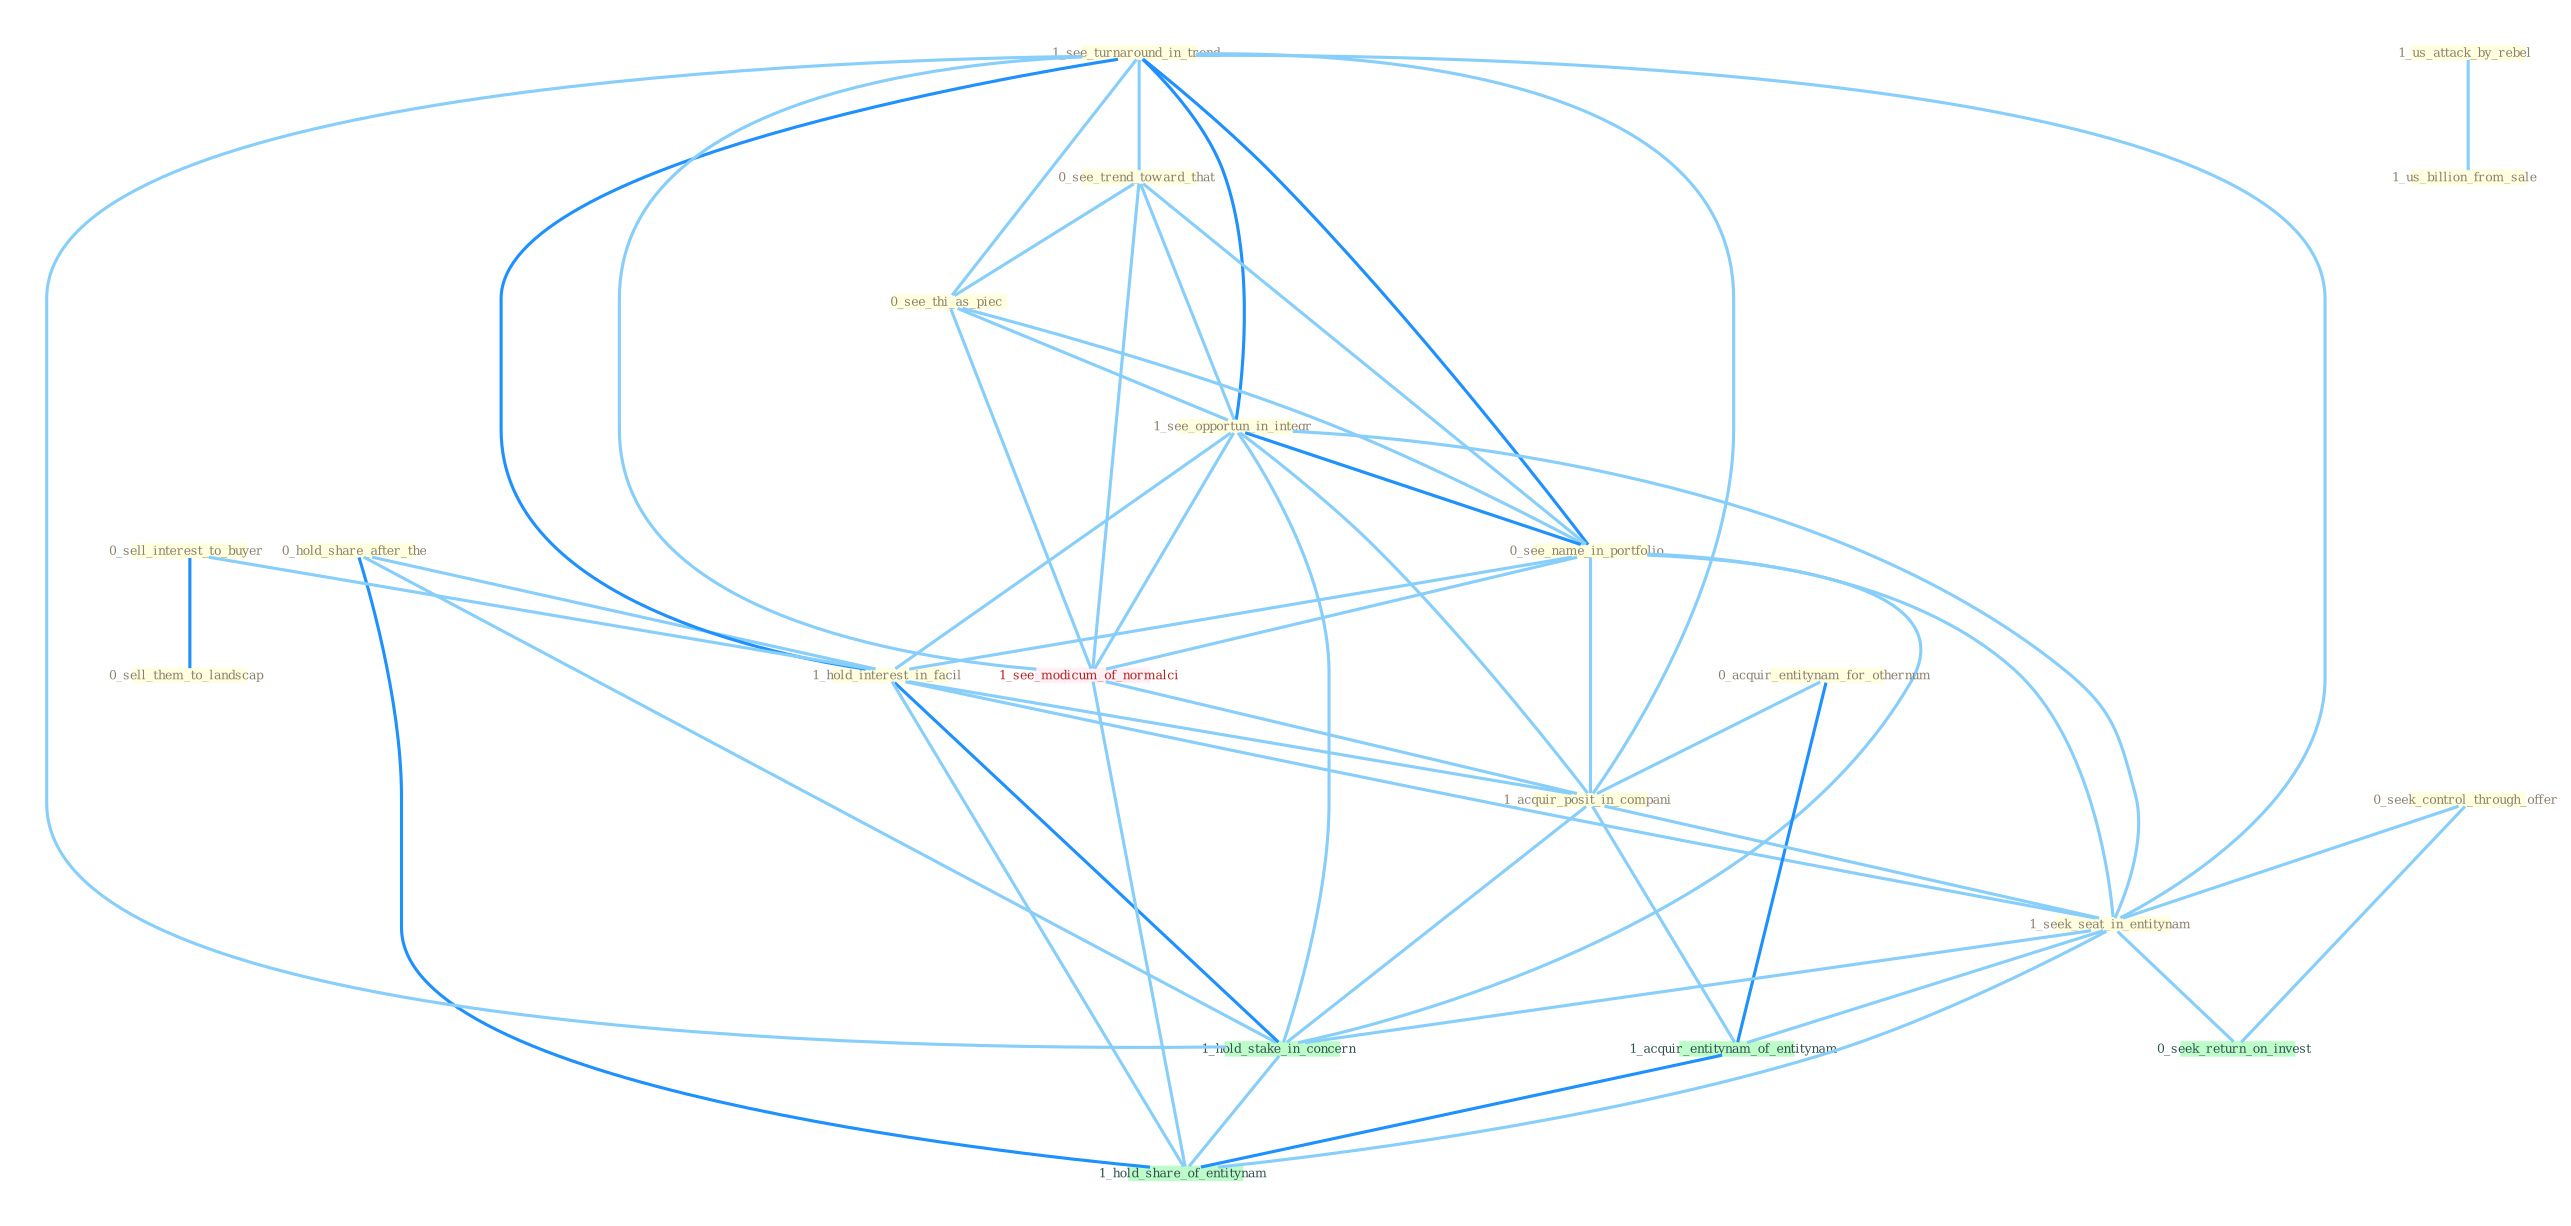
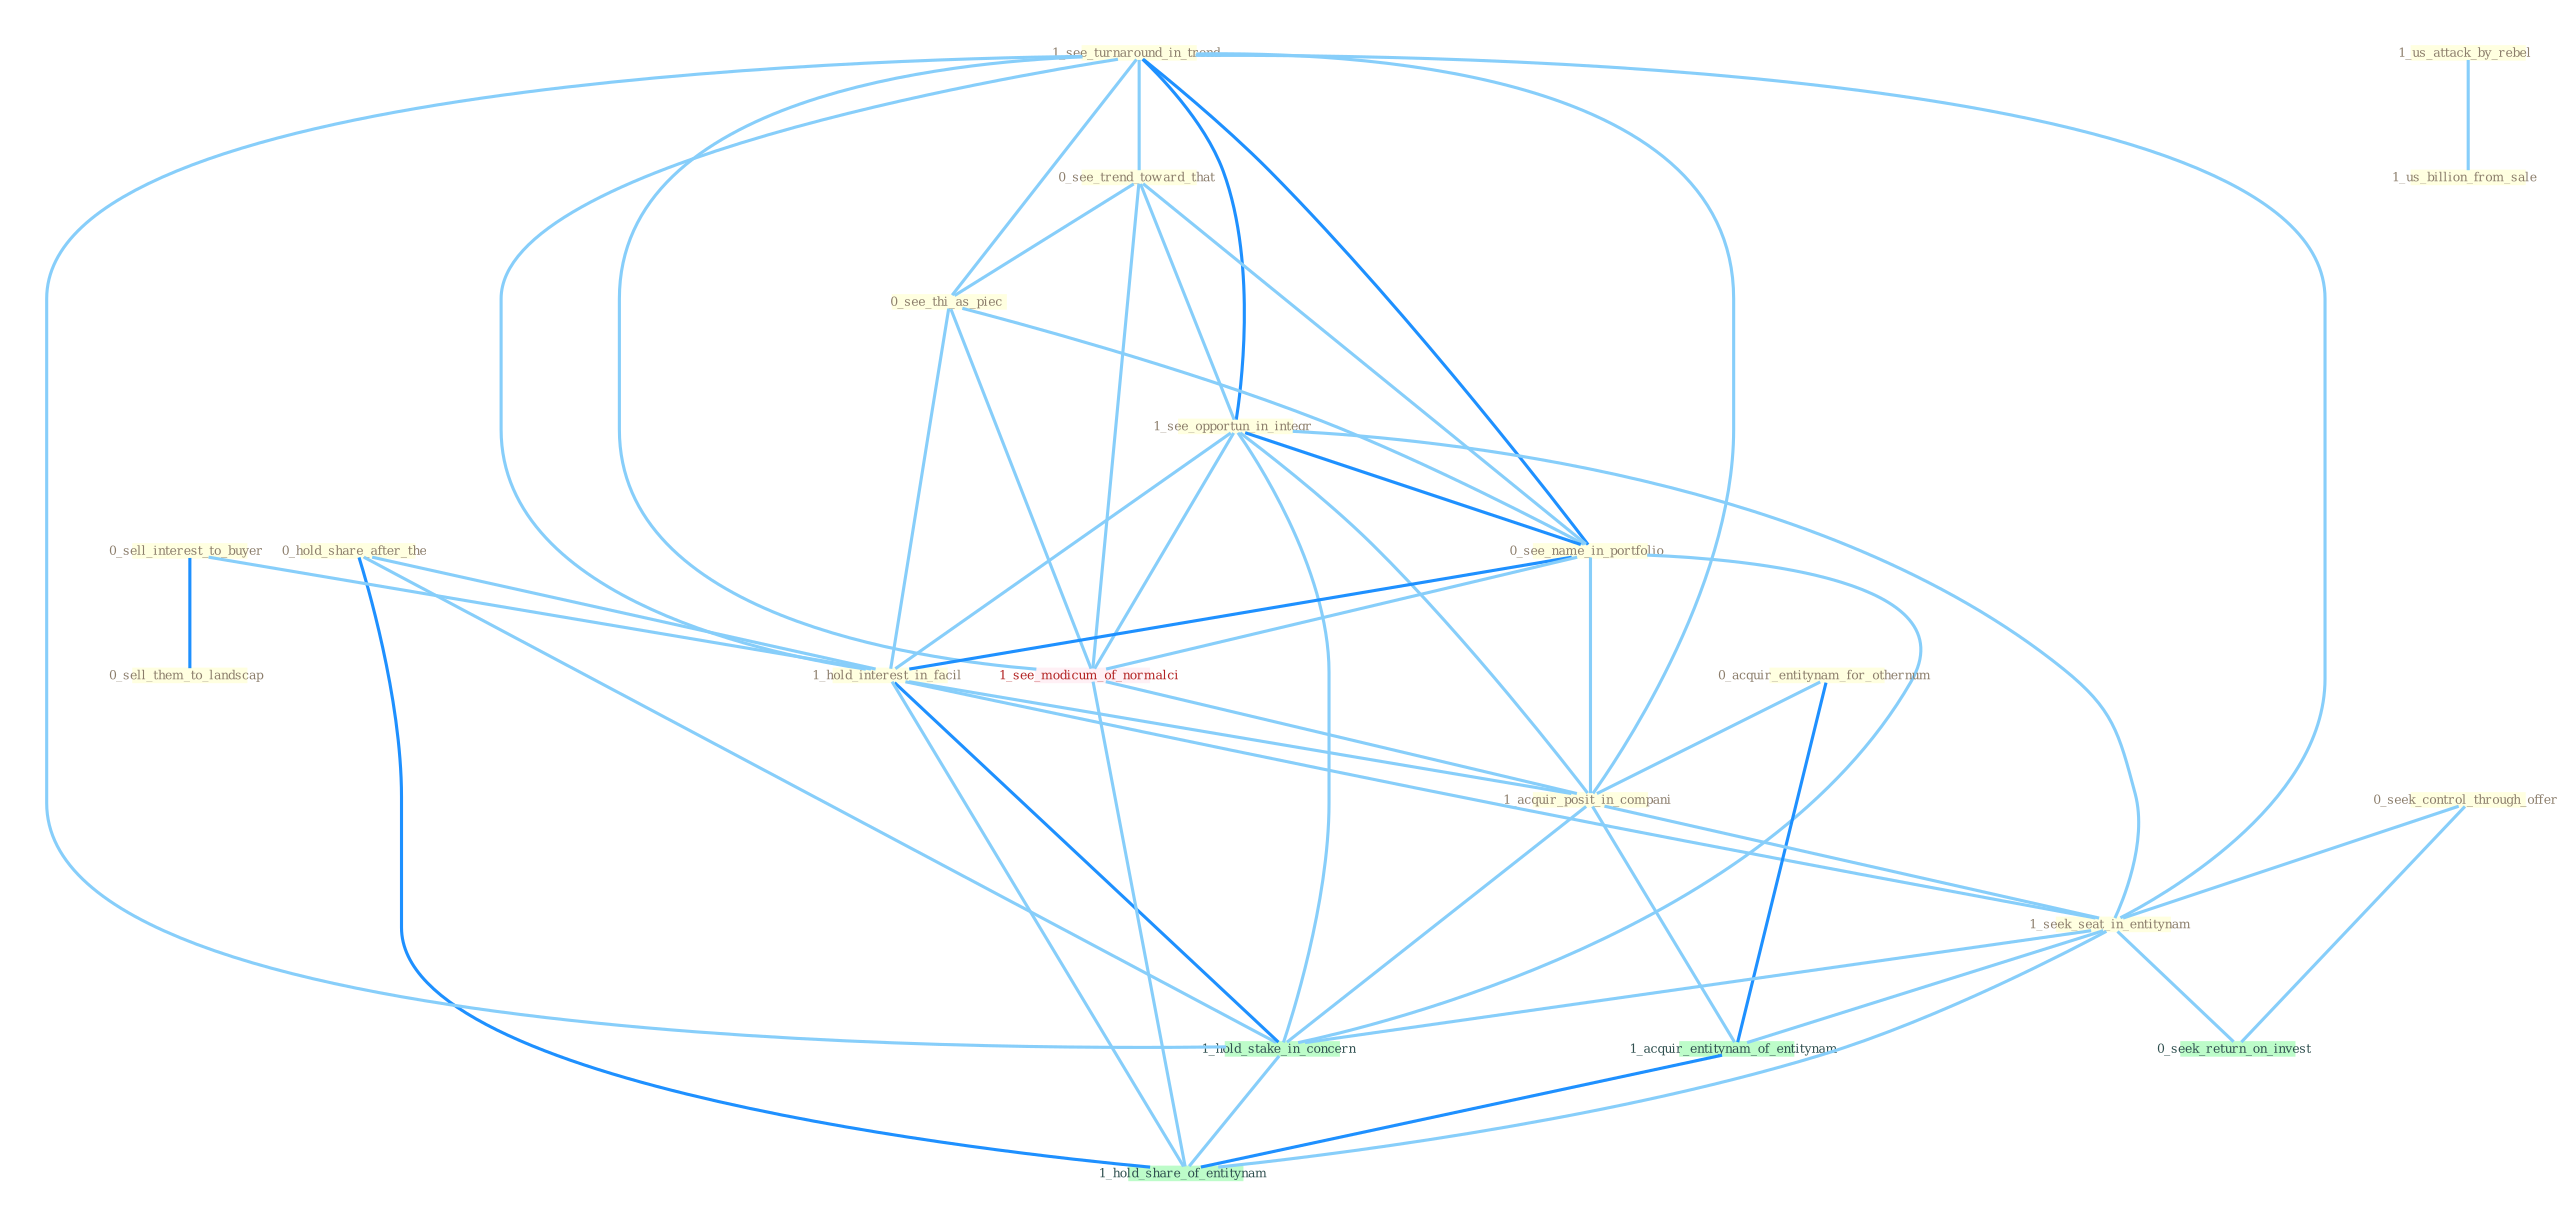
(518, 261) -> (518, 261)
(1093, 364) -> (920, 489)
(1241, 613) -> (1241, 613)
(1966, 634) -> none
